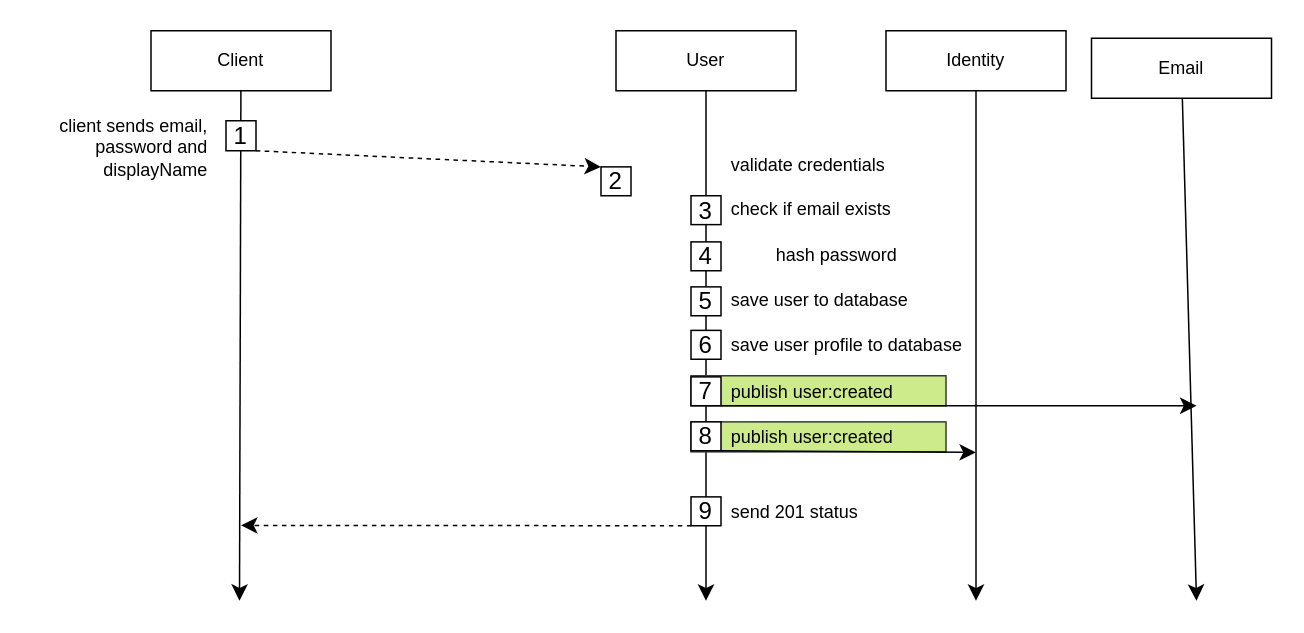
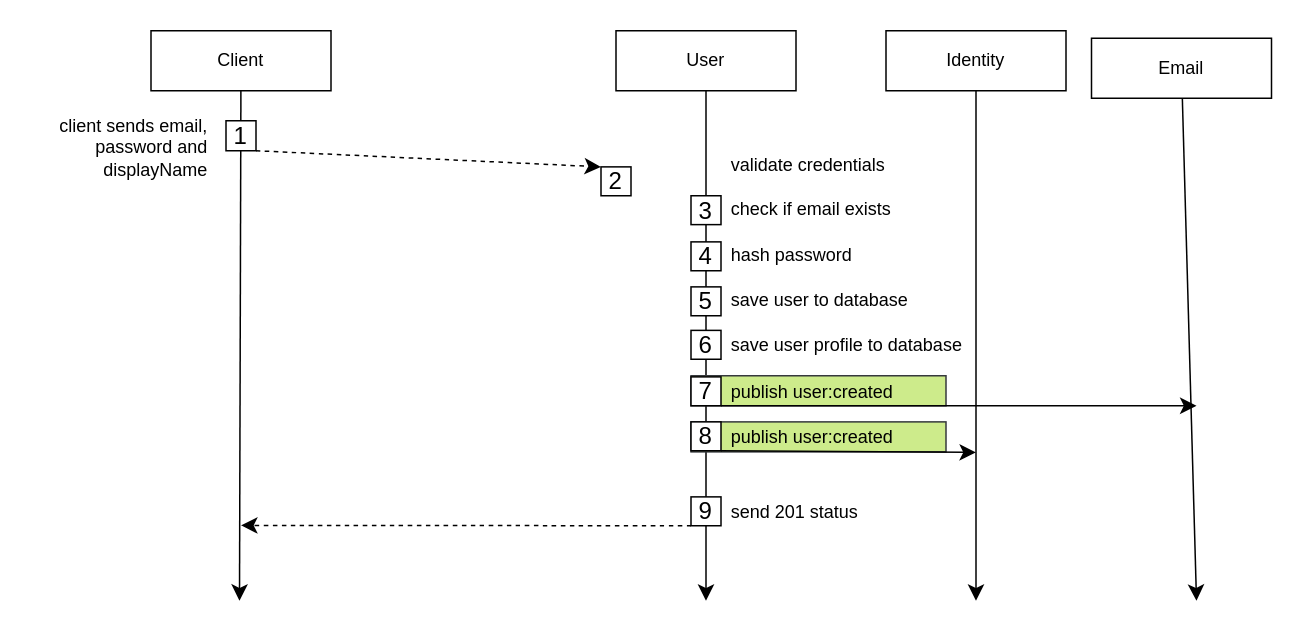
(882, 256) -> (837, 256)
